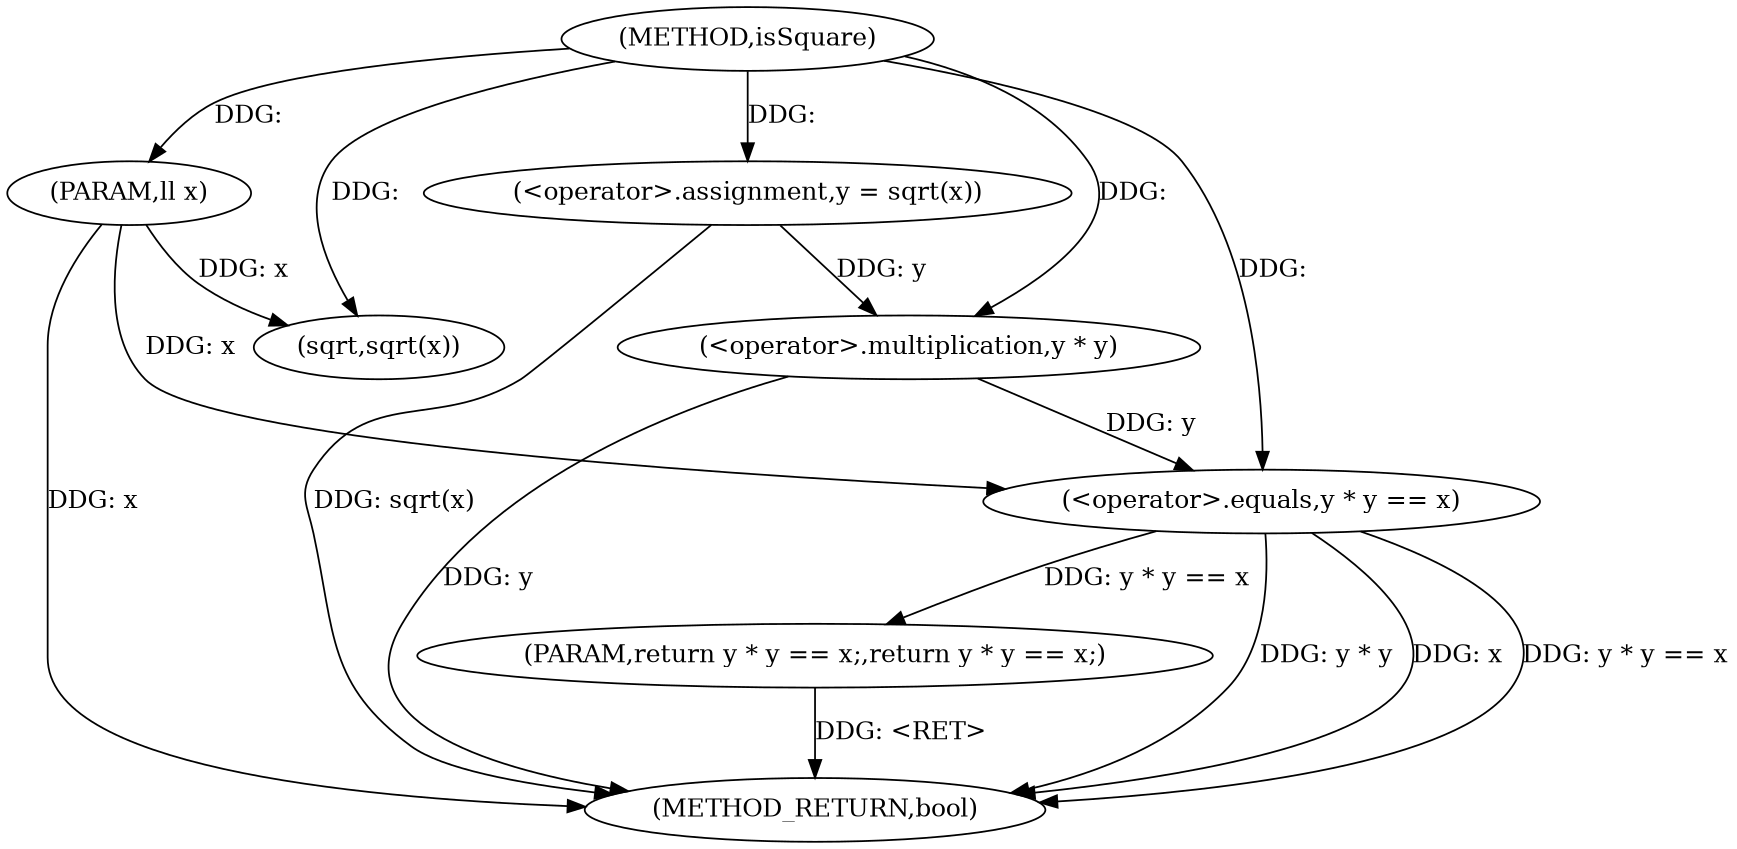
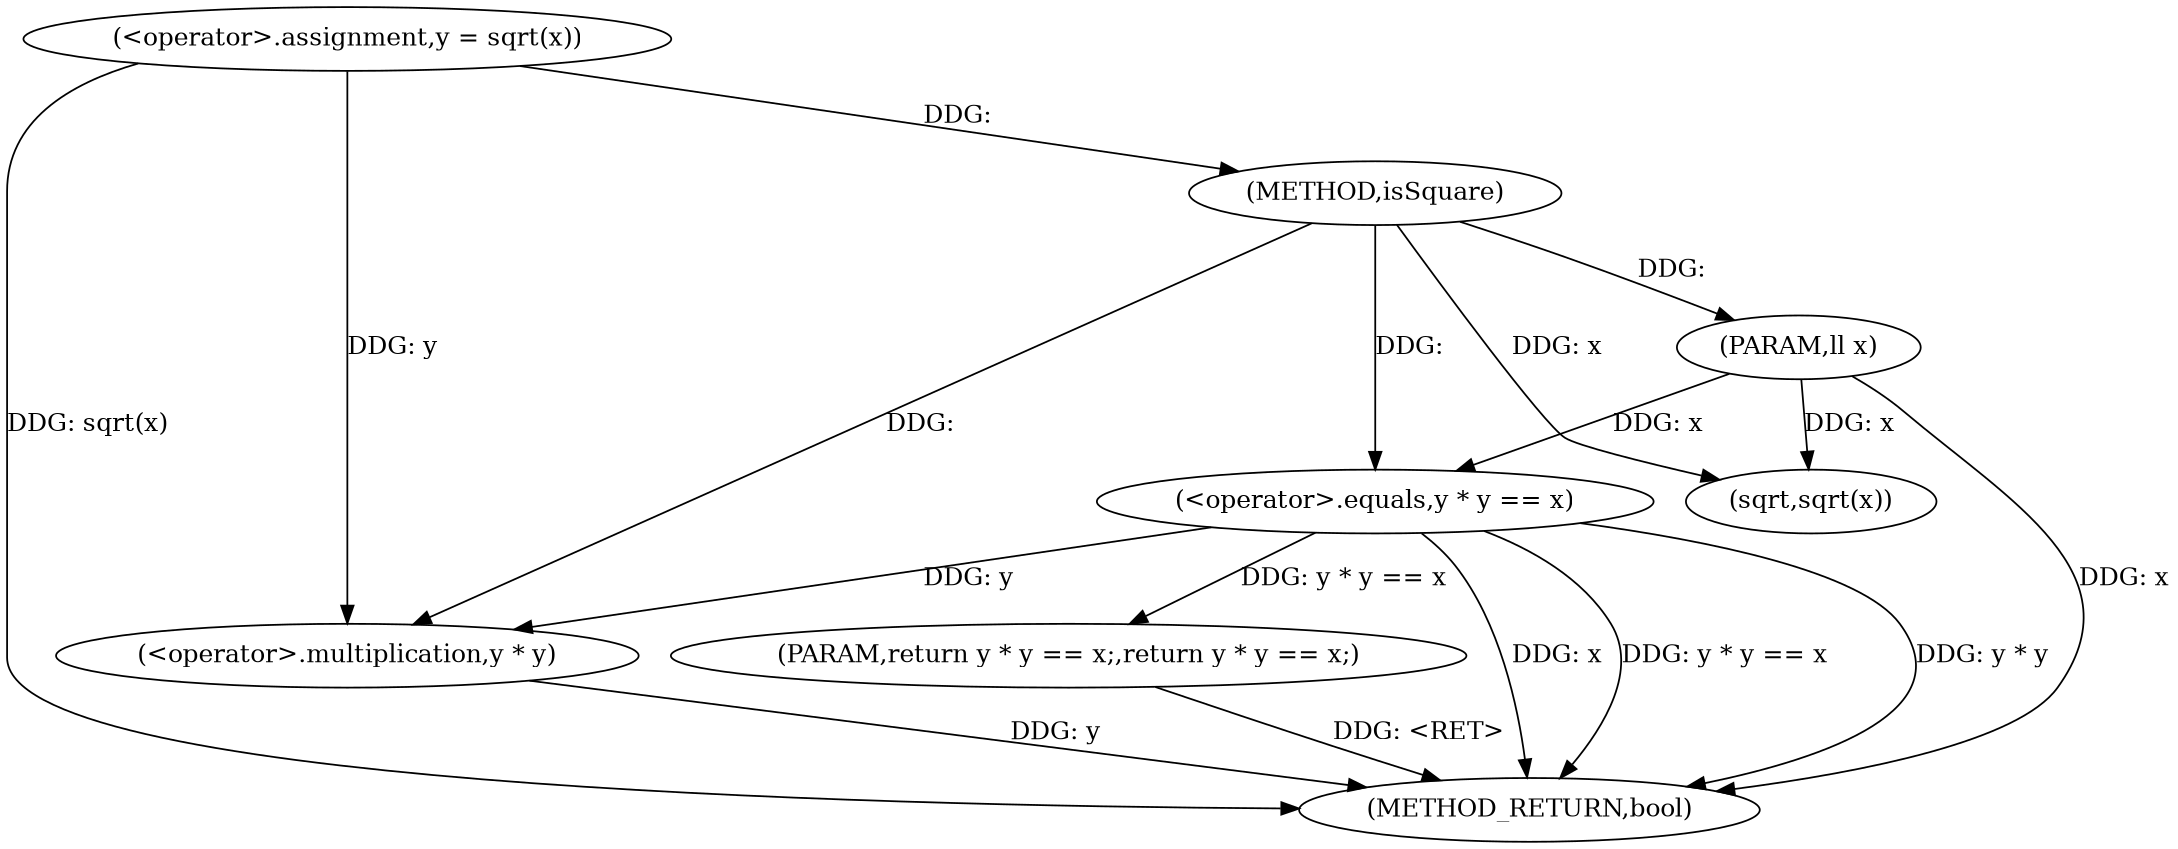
(748, 107) -> (870, 117)
(369, 193) -> (1558, 347)
(1077, 421) -> (872, 577)
